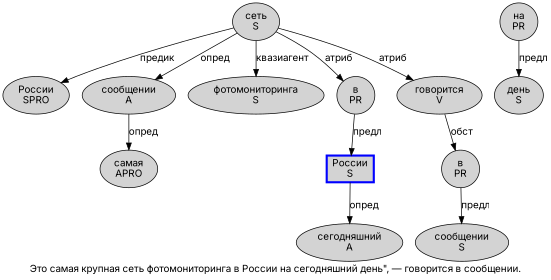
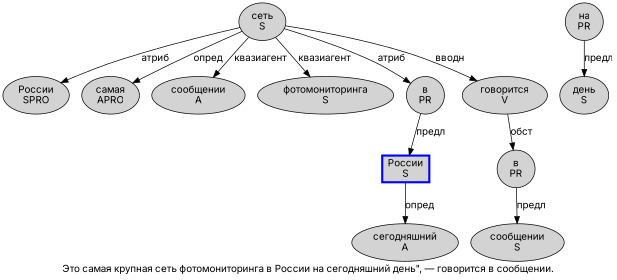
(157, 58) -> (156, 58)
(215, 58) -> (261, 58)
(393, 58) -> (450, 58)
(129, 128) -> (190, 55)
